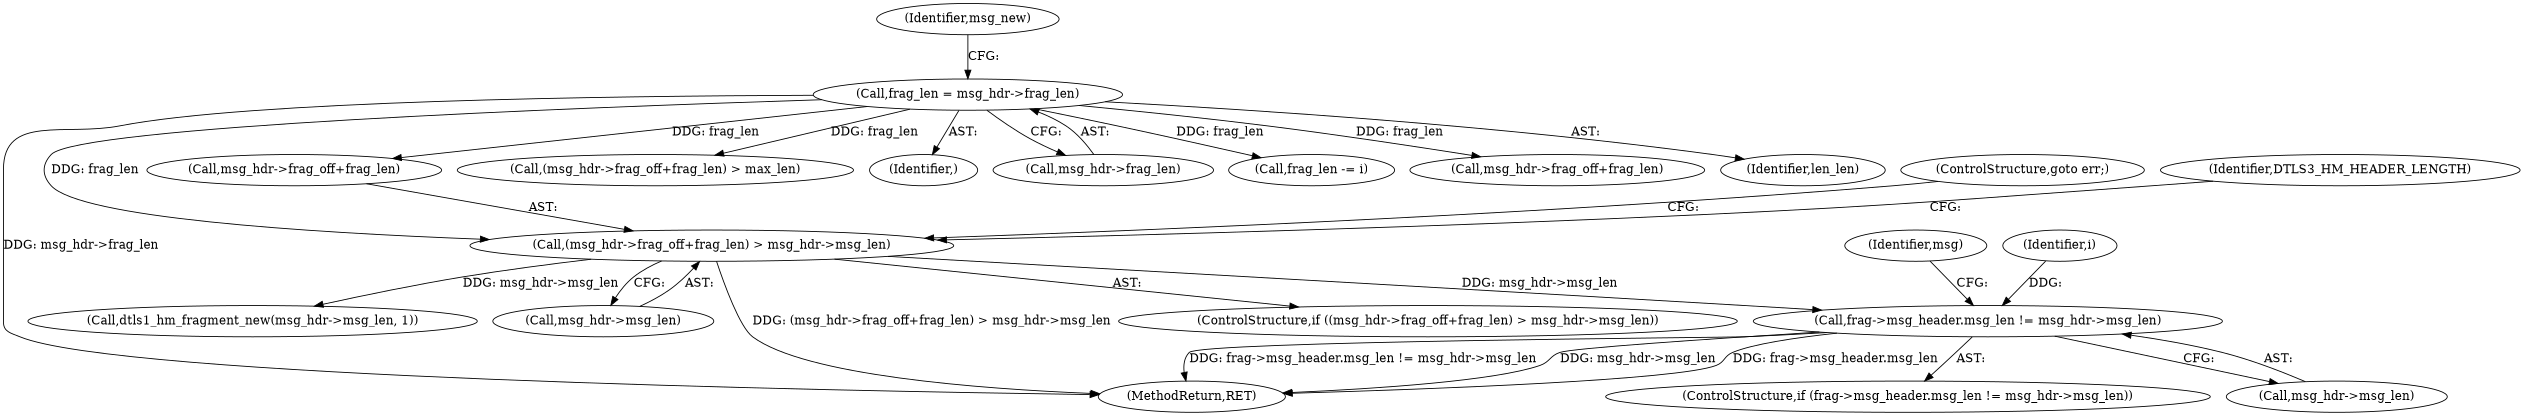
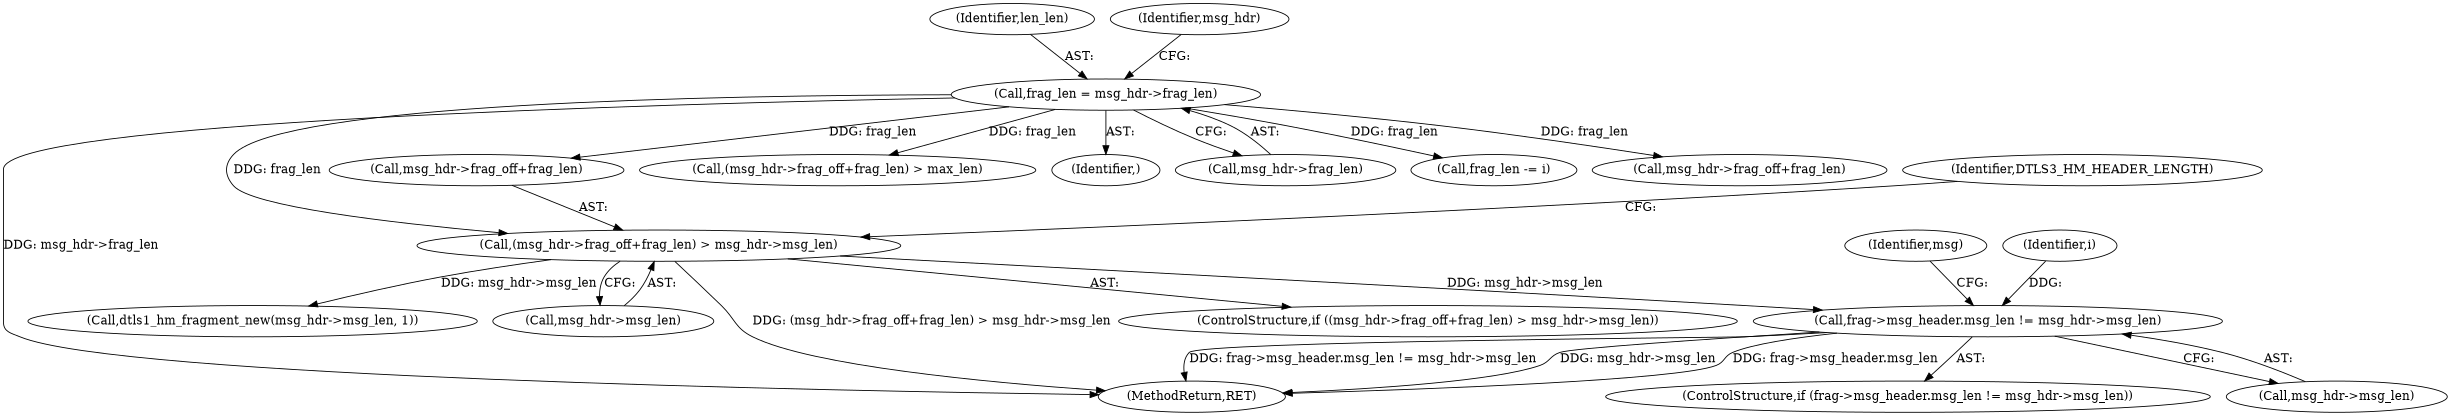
(968, 19) -> (1200, 19)
(1421, 123) -> (1055, 54)
(2023, 170) -> none
